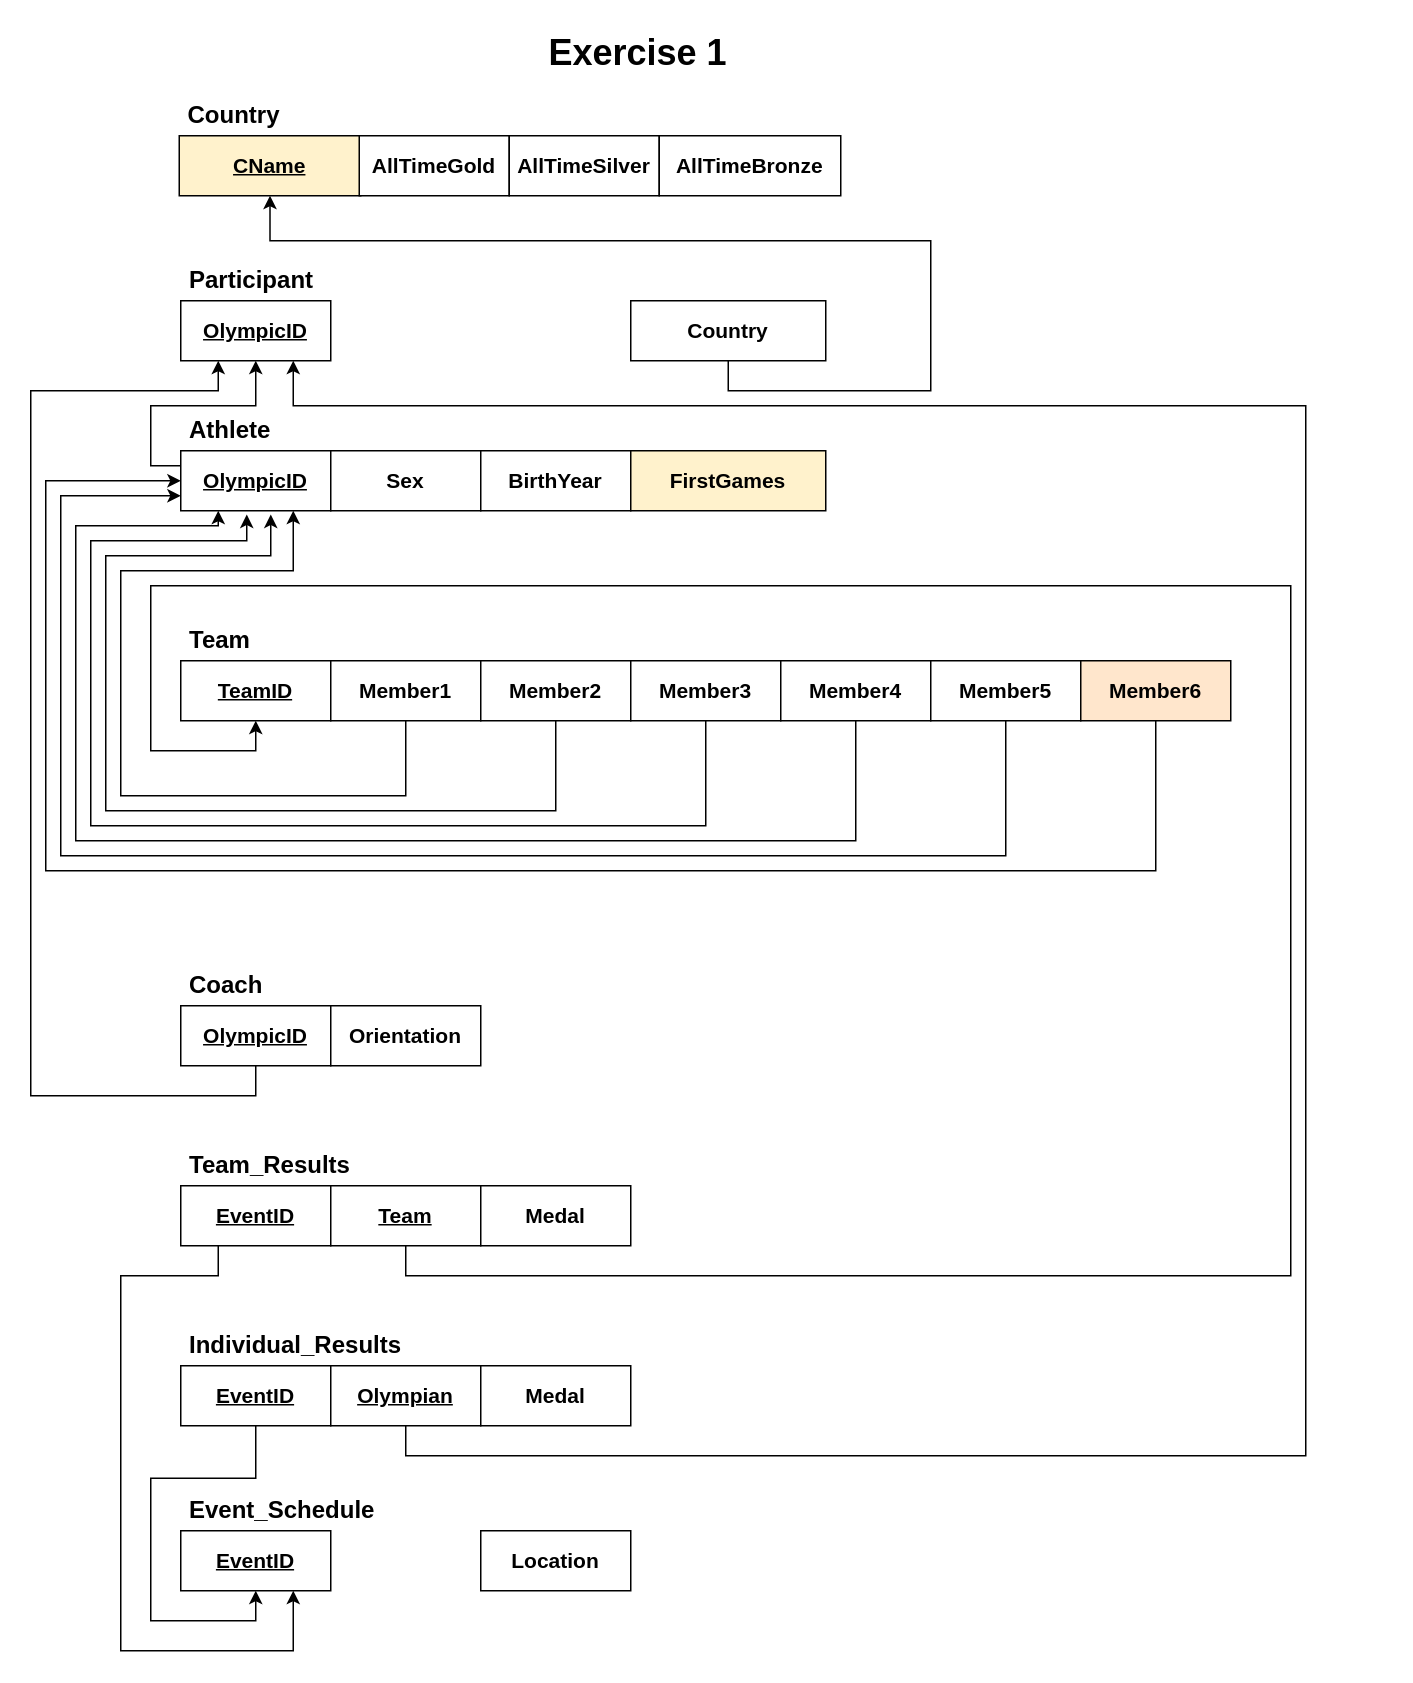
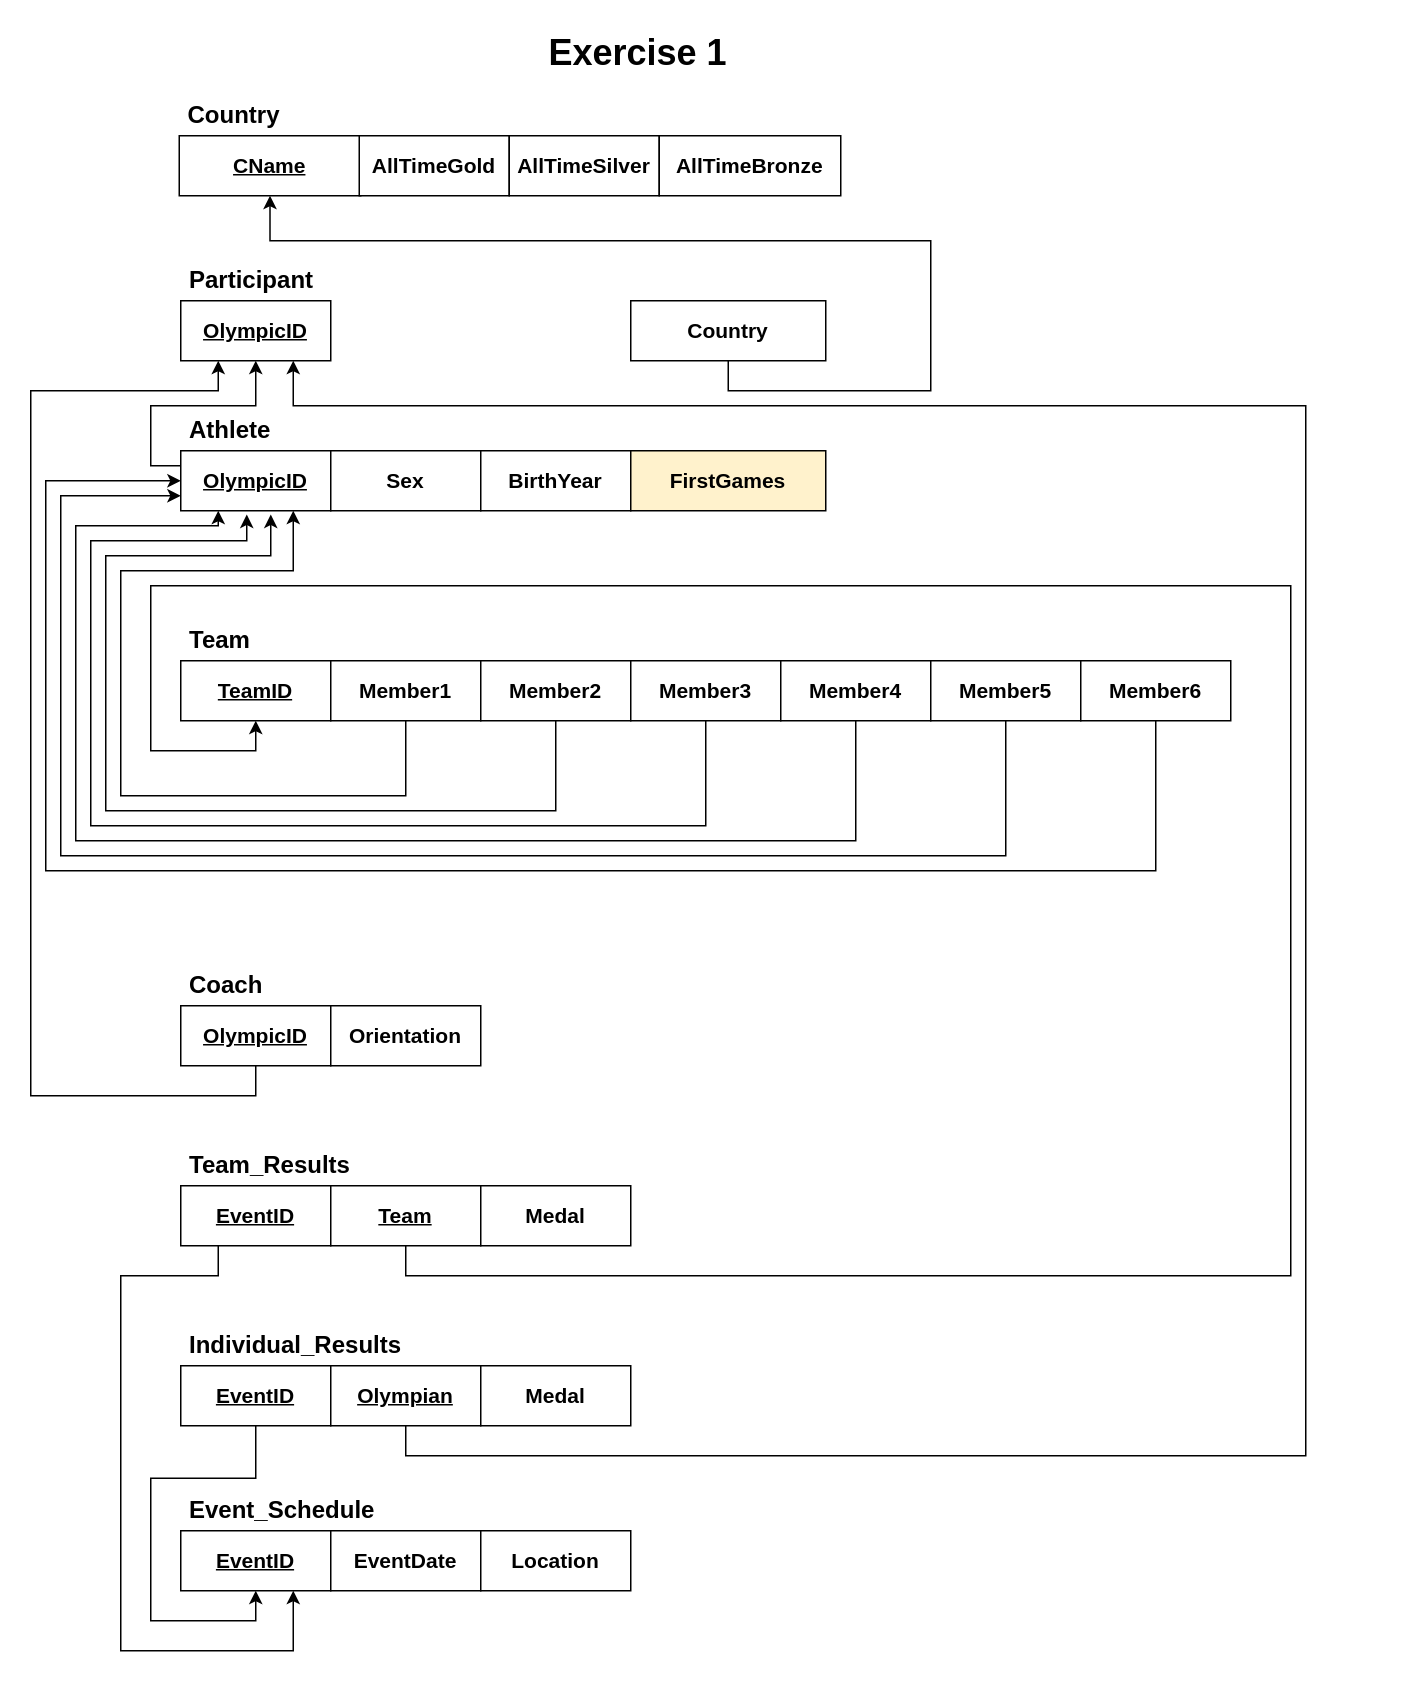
(270, 166) -> (270, 166)
(1156, 691) -> (1156, 691)
none -> (406, 1561)
